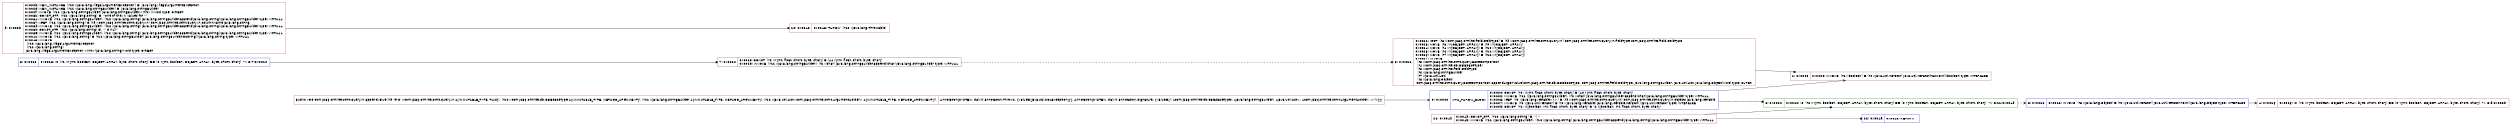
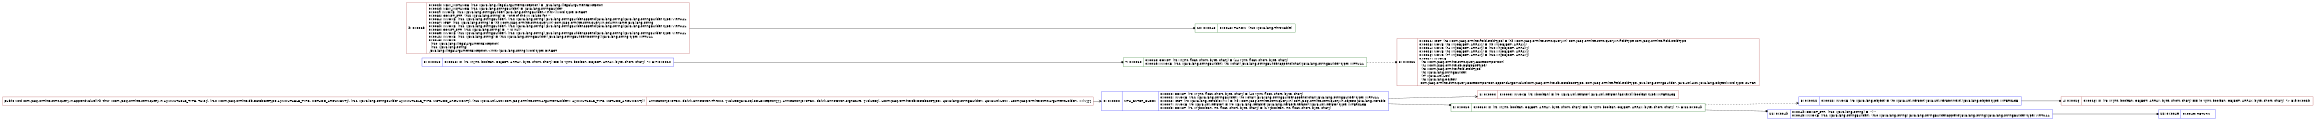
(839, 28) -> (1245, 28)
(1774, 71) -> none
(1469, 100) -> (1140, 101)
(2252, 103) -> (2040, 101)
(1767, 111) -> (1735, 111)
(1574, 119) -> (1910, 114)
